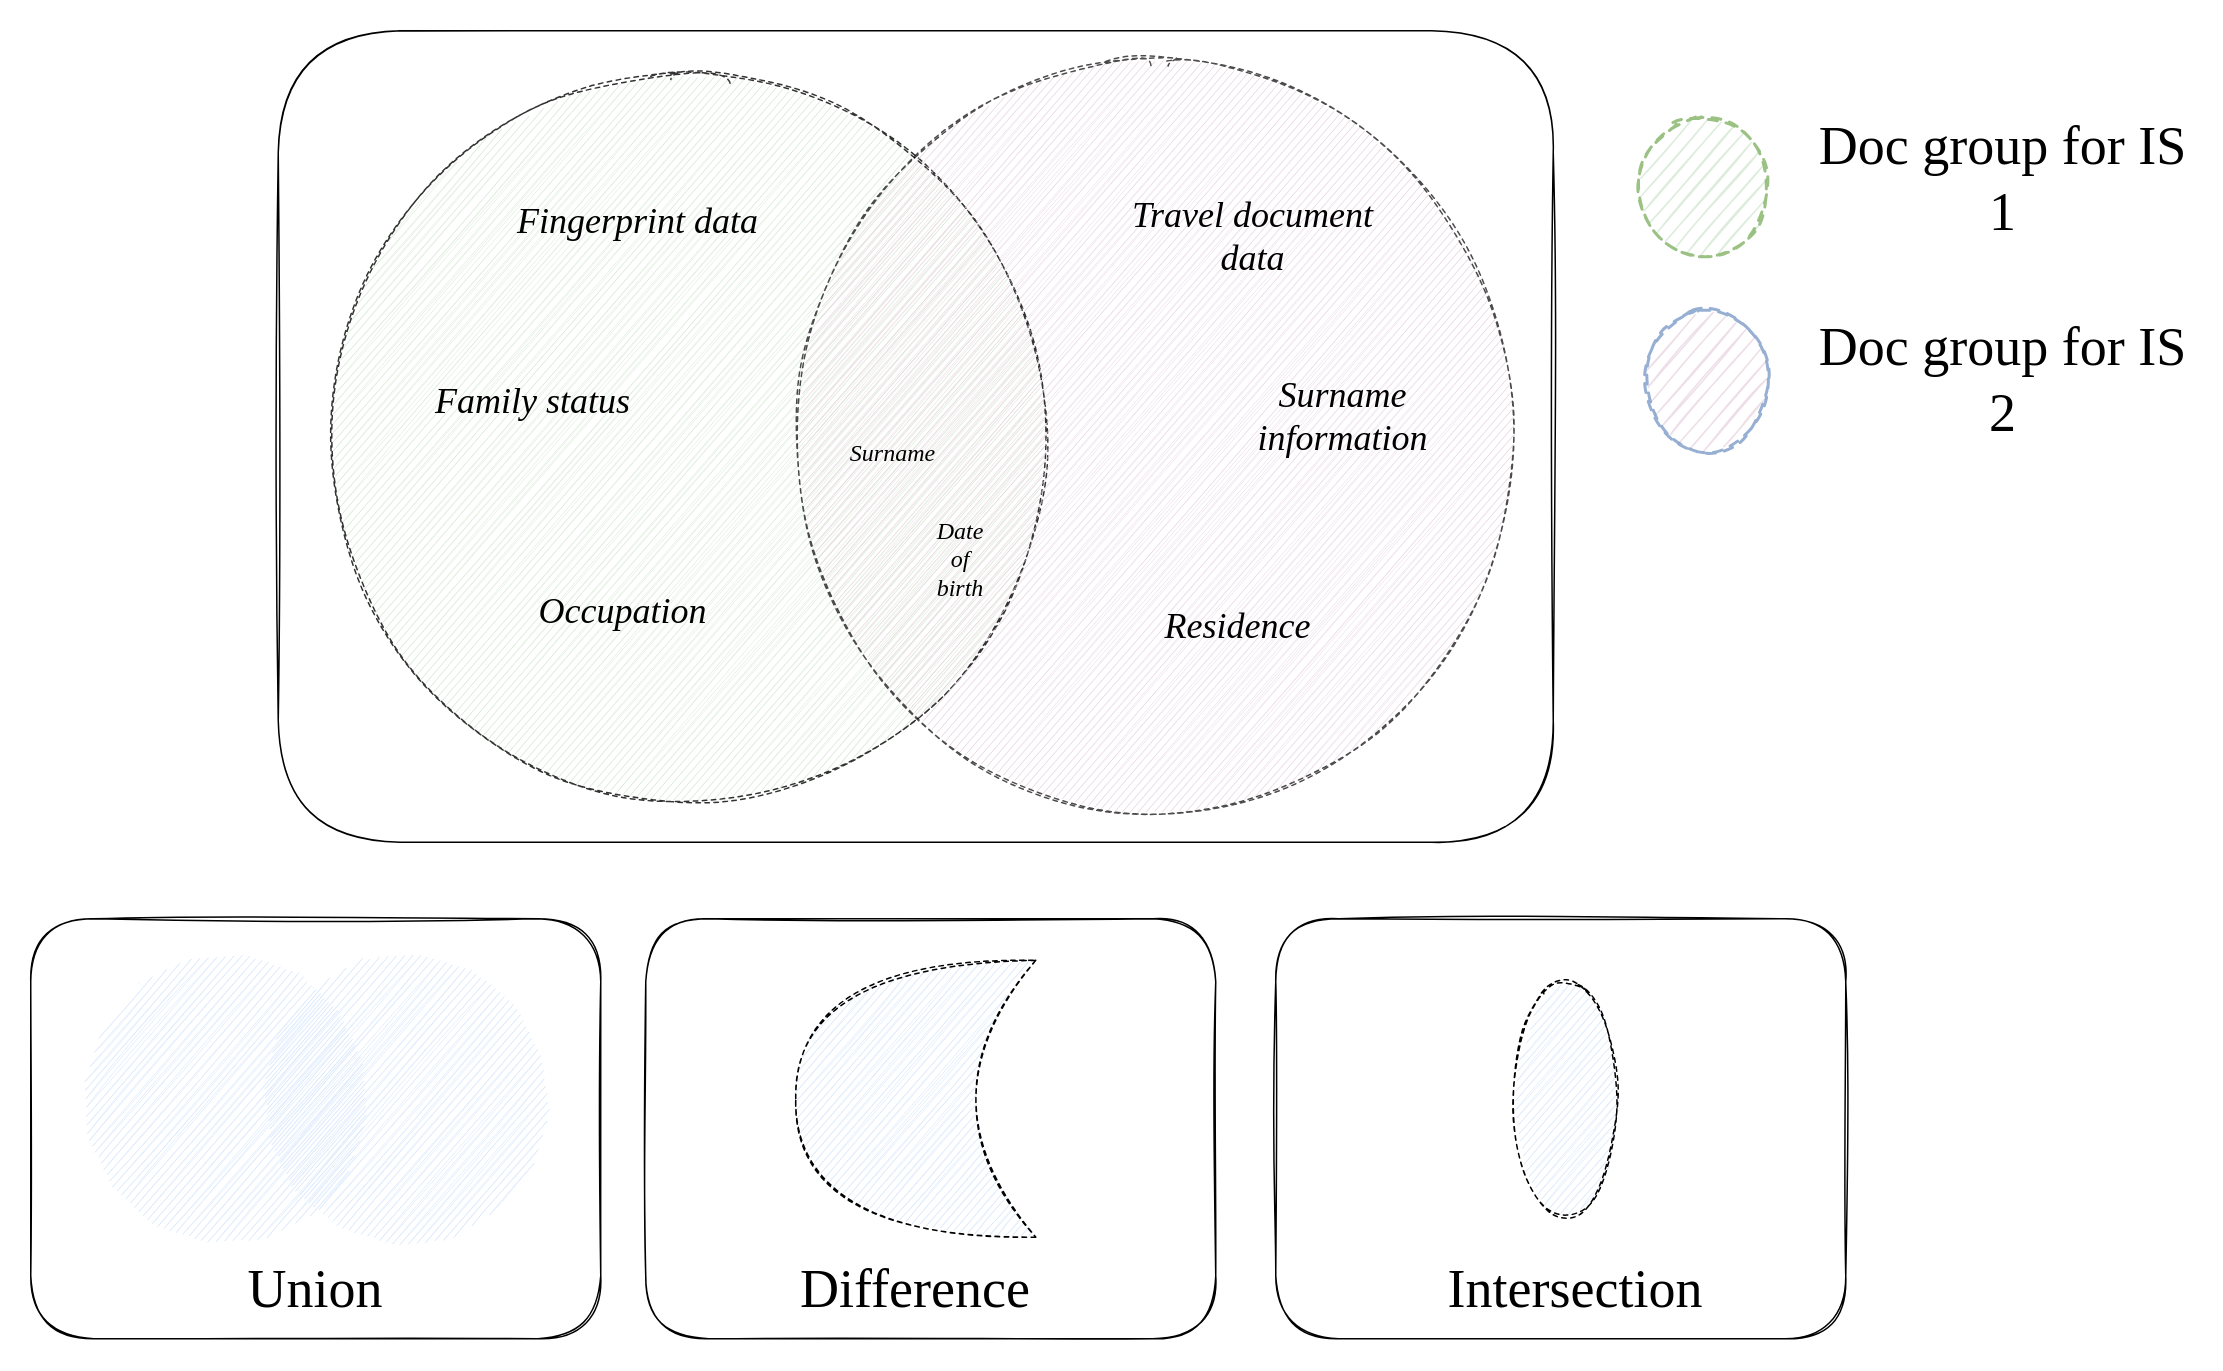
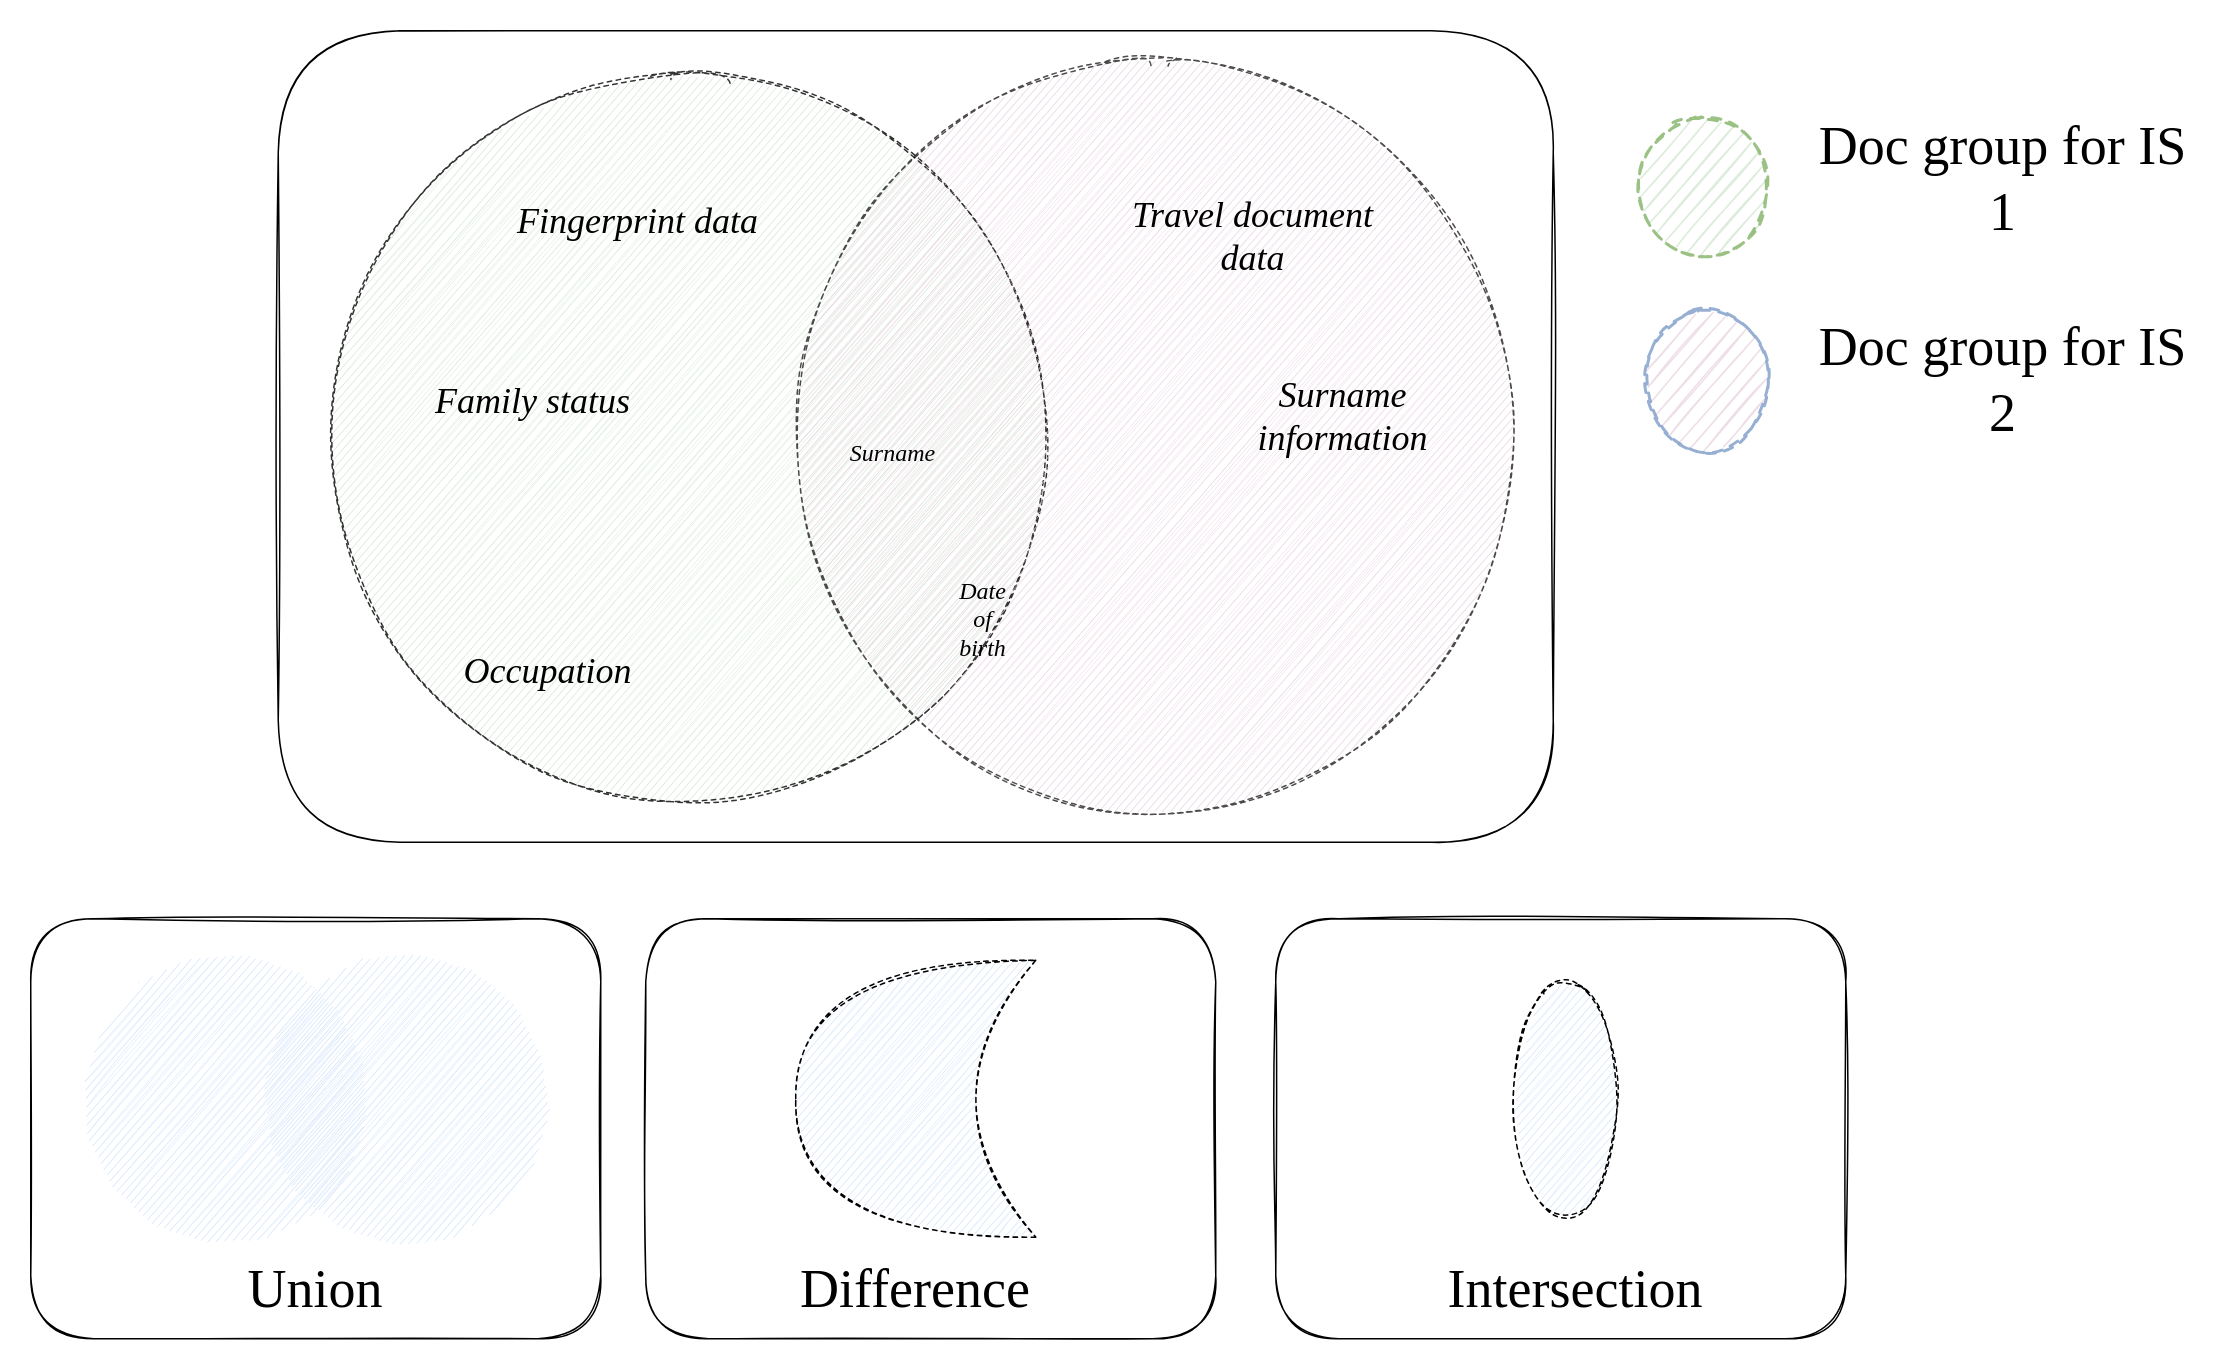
(961, 559) -> (983, 619)
(623, 611) -> (548, 671)
(1238, 626) -> none
